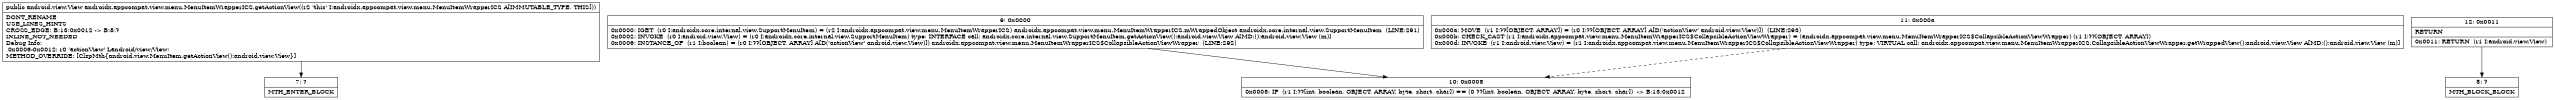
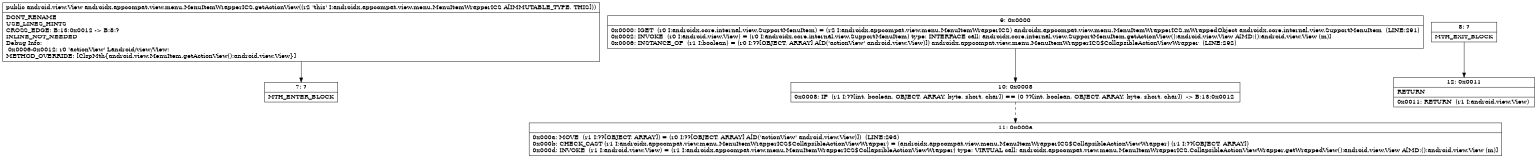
(2482, 60) -> (1464, 57)
(1667, 63) -> (1015, 110)
(2482, 92) -> (1464, 37)
